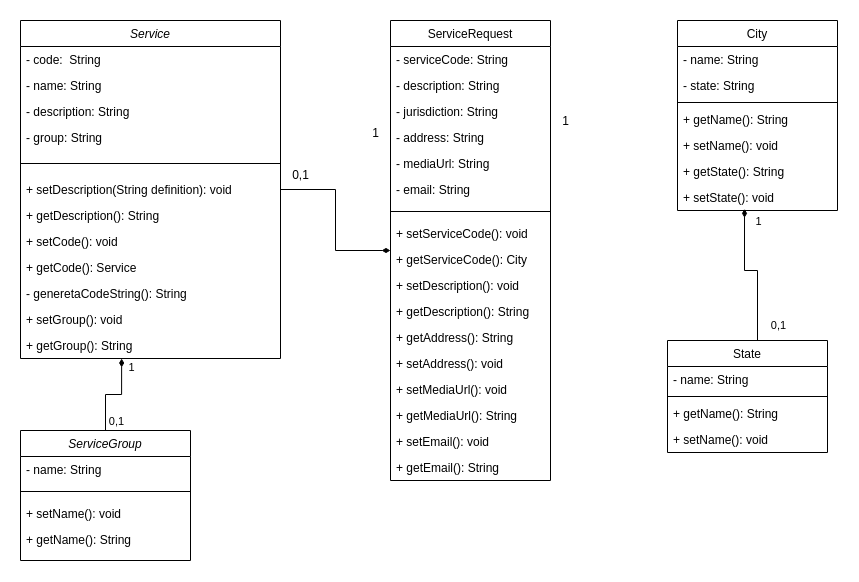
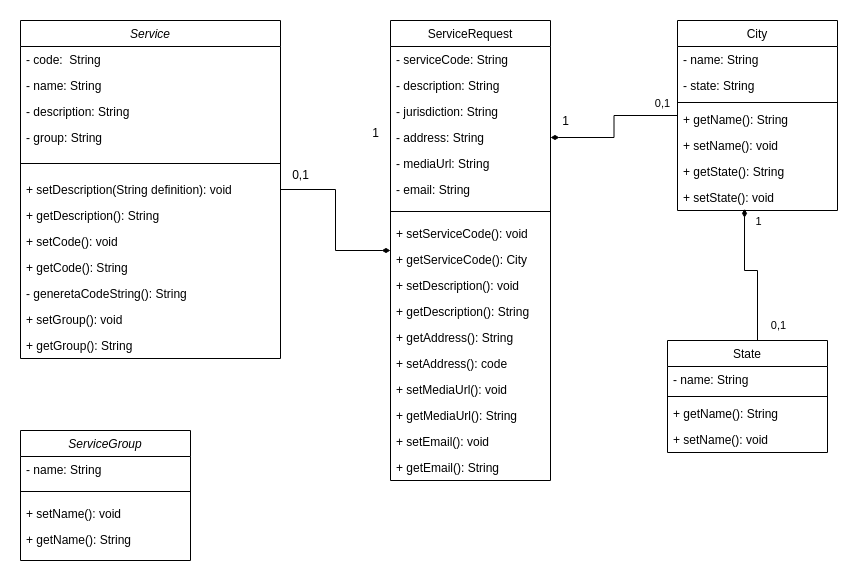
none -> (614, 124)
(87, 268) -> (84, 268)
(457, 364) -> (459, 364)
(110, 395) -> none
